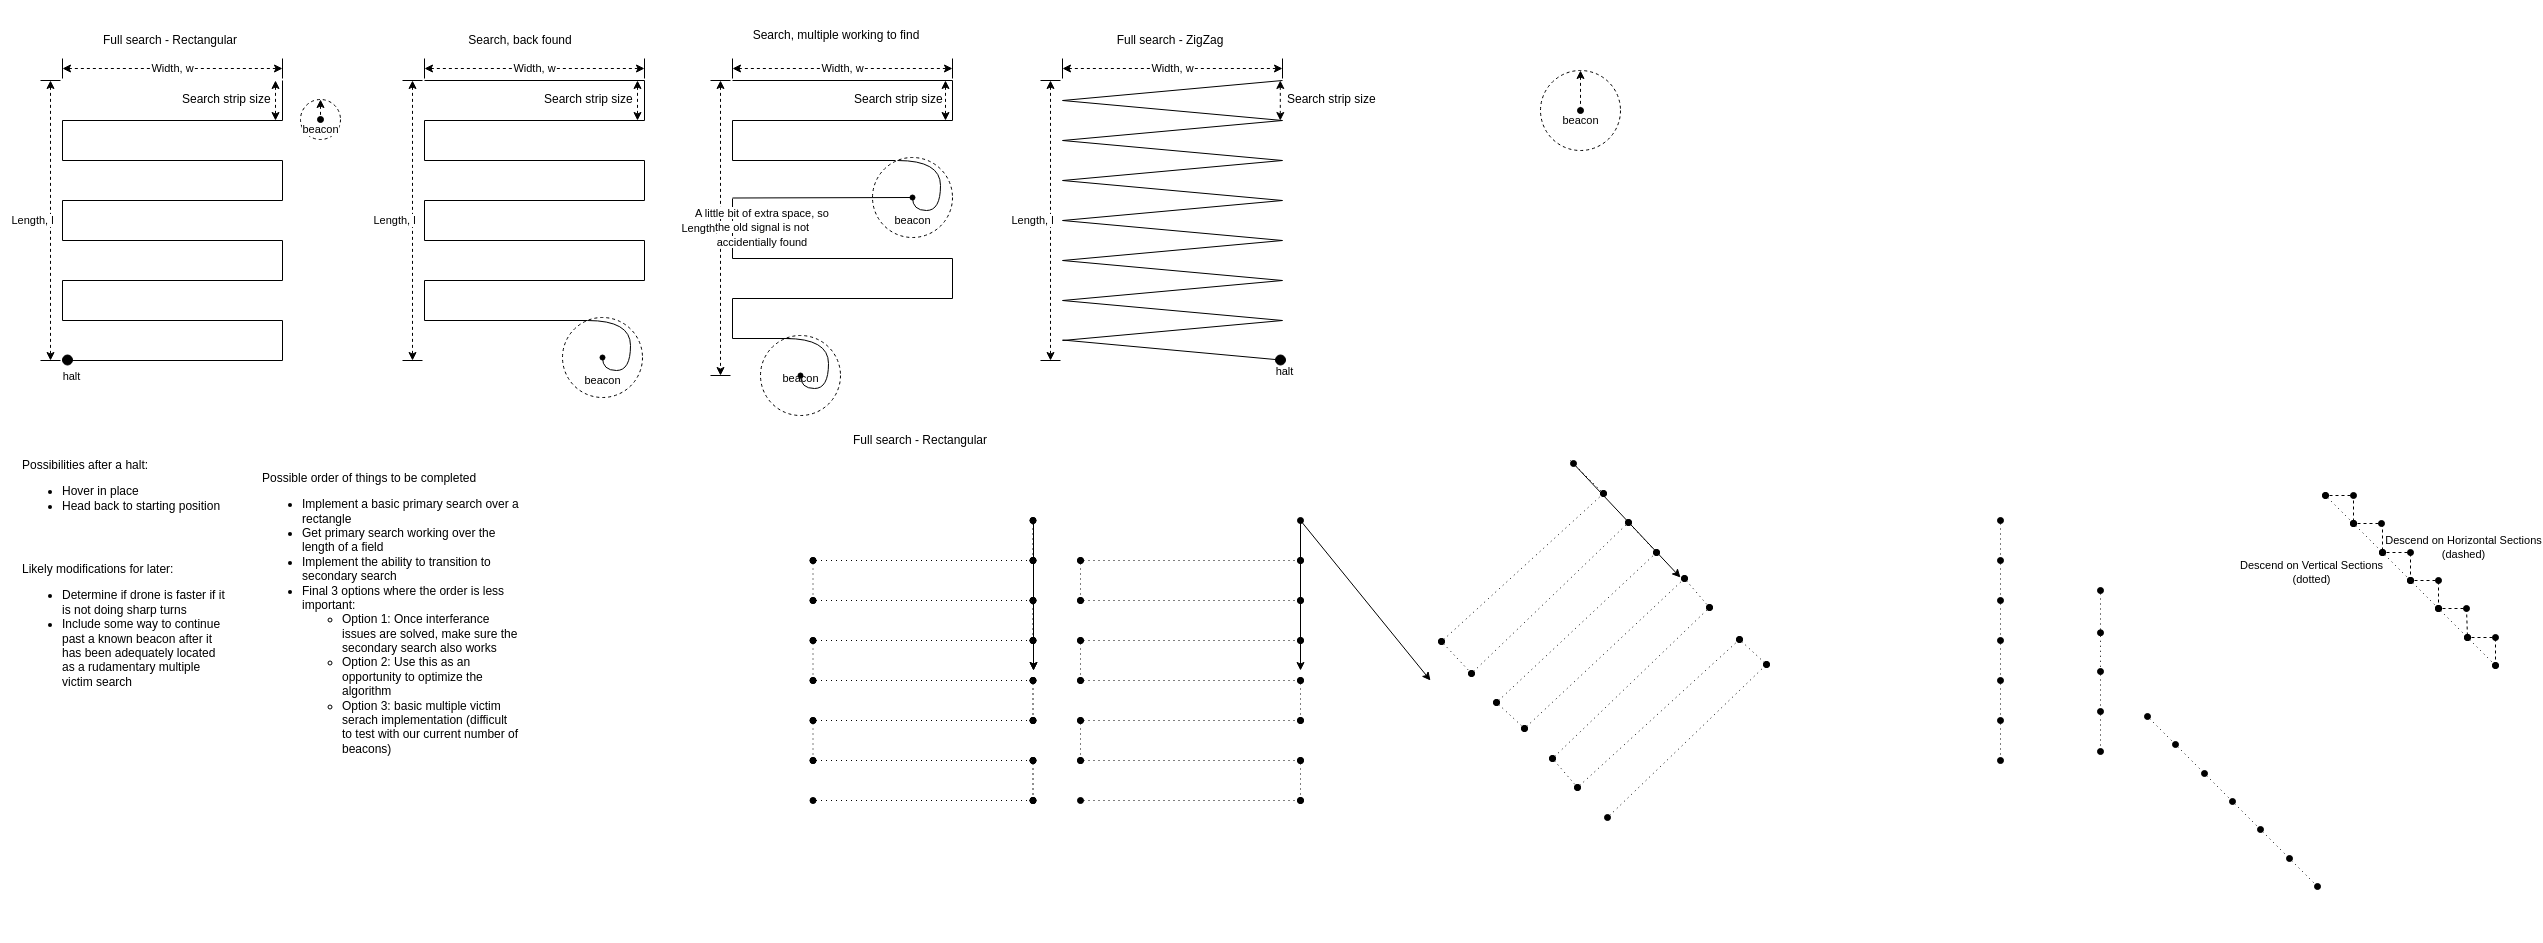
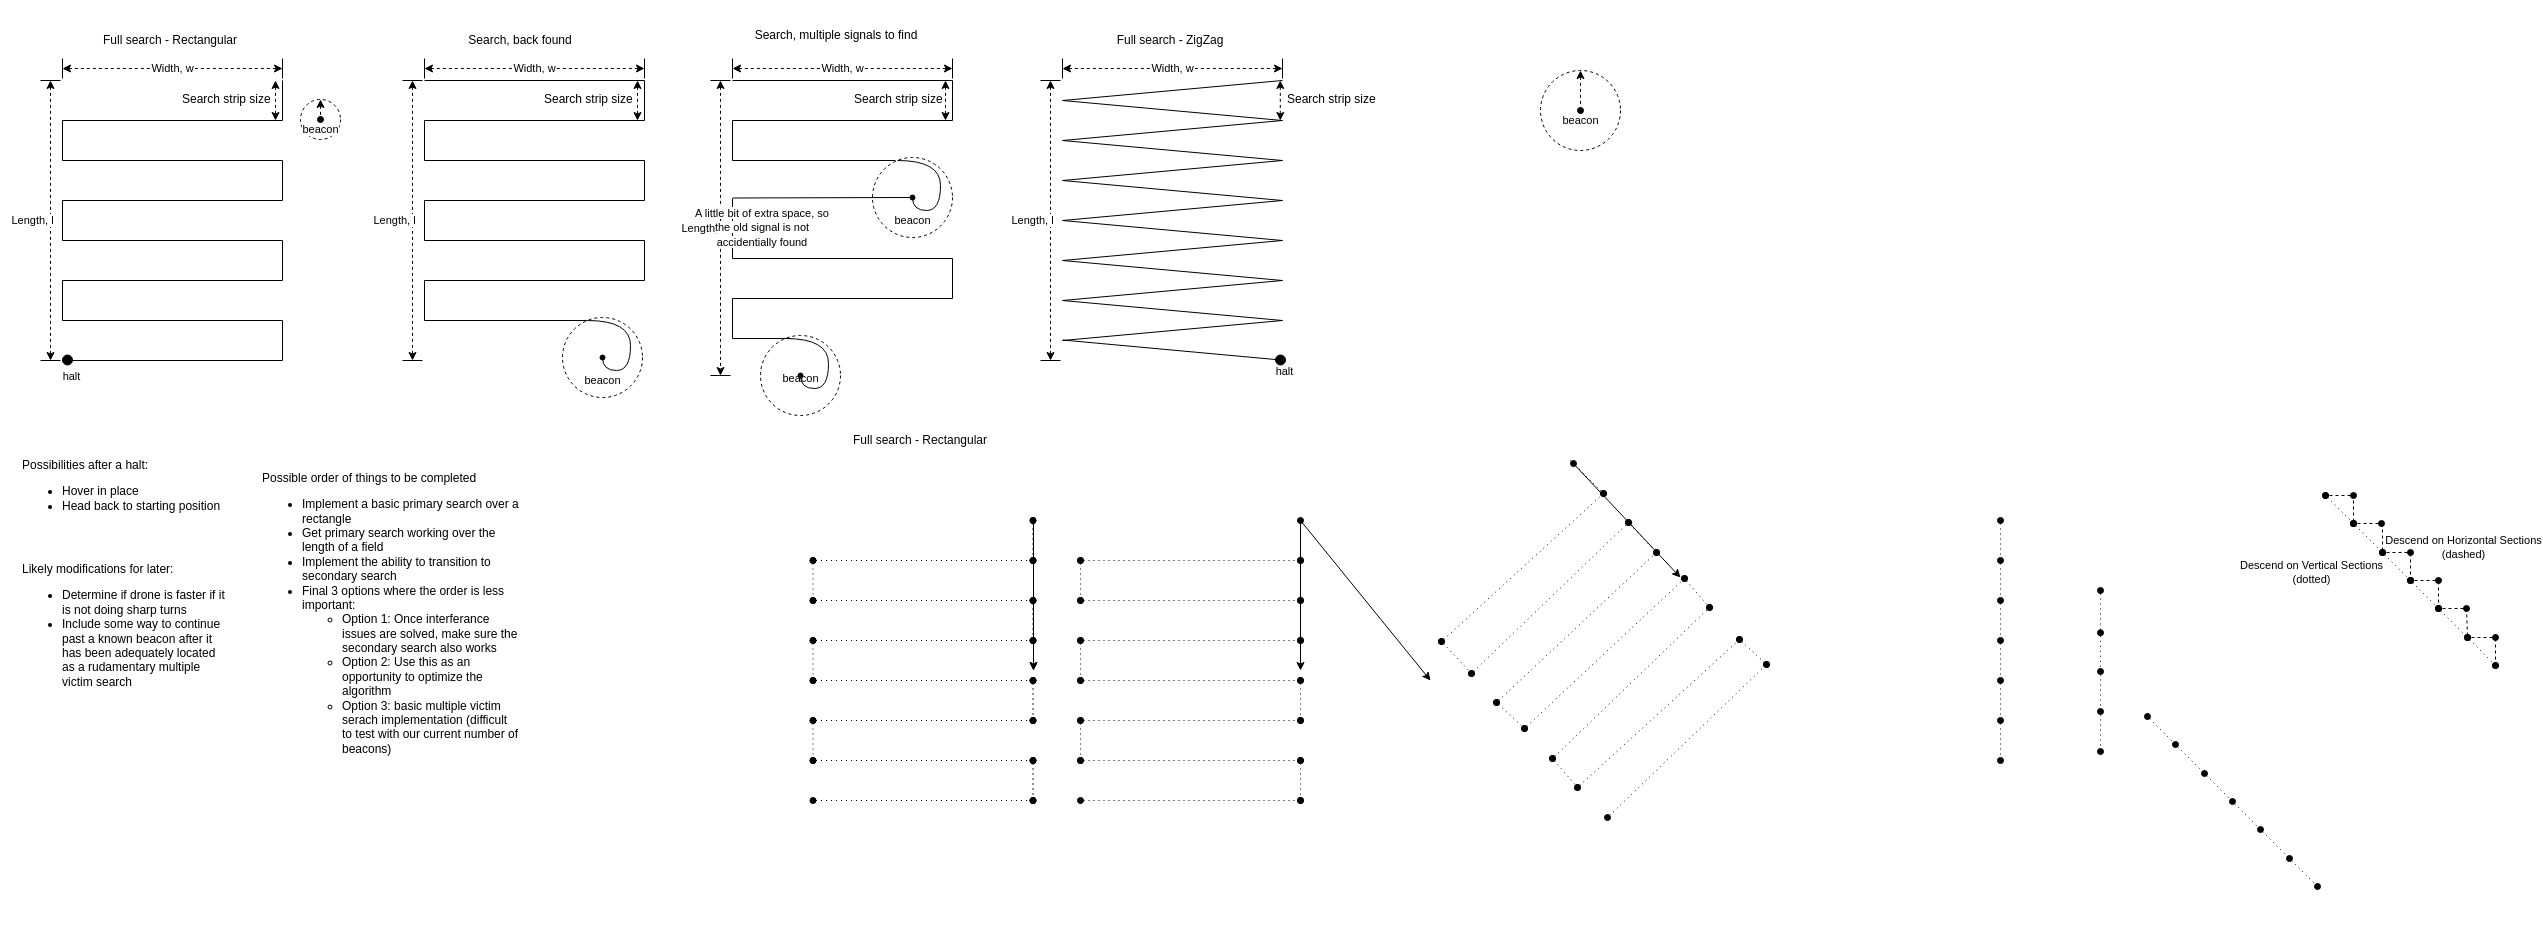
(837, 36) -> (837, 36)
